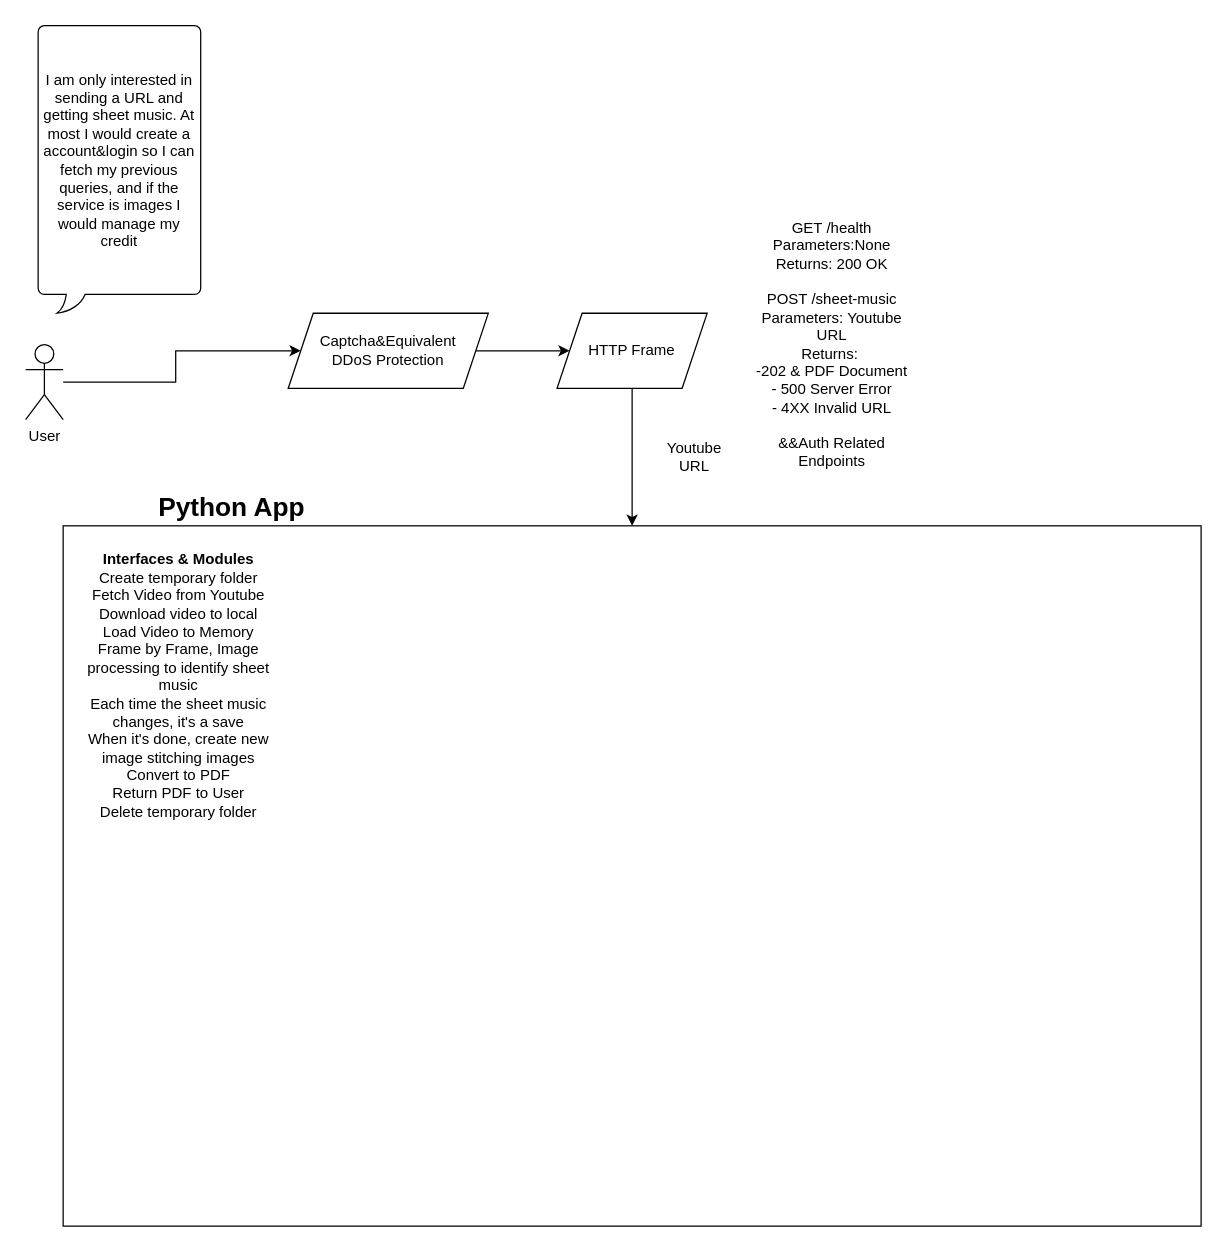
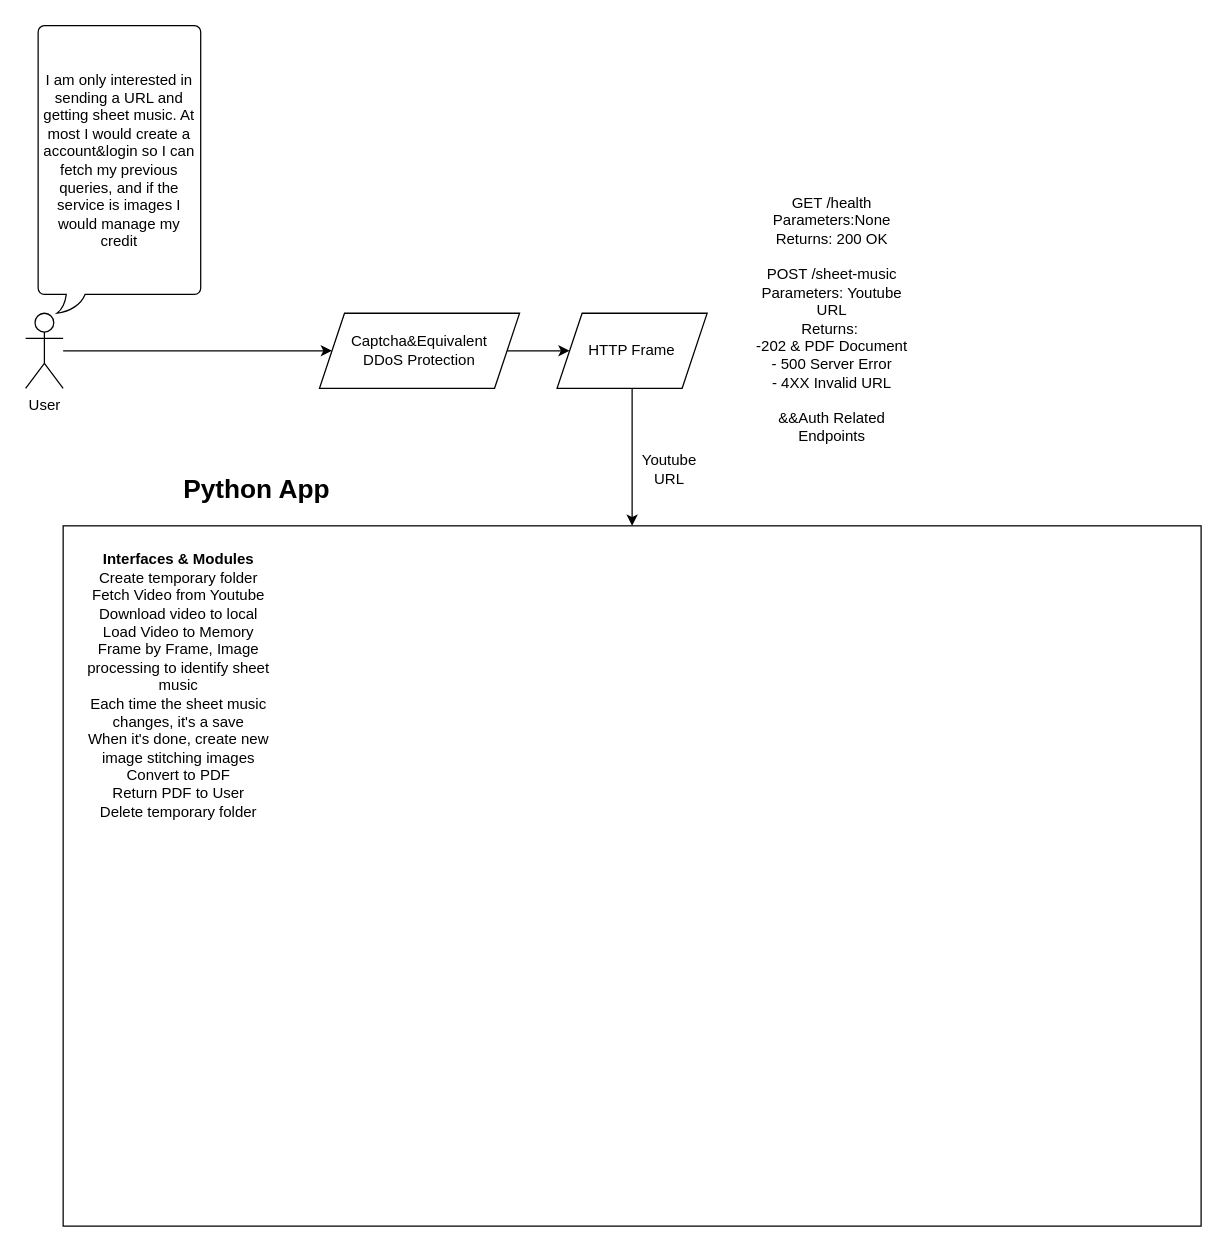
(832, 344) -> (832, 319)
(388, 351) -> (419, 351)
(44, 382) -> (44, 351)
(694, 457) -> (669, 469)
(232, 507) -> (257, 488)
